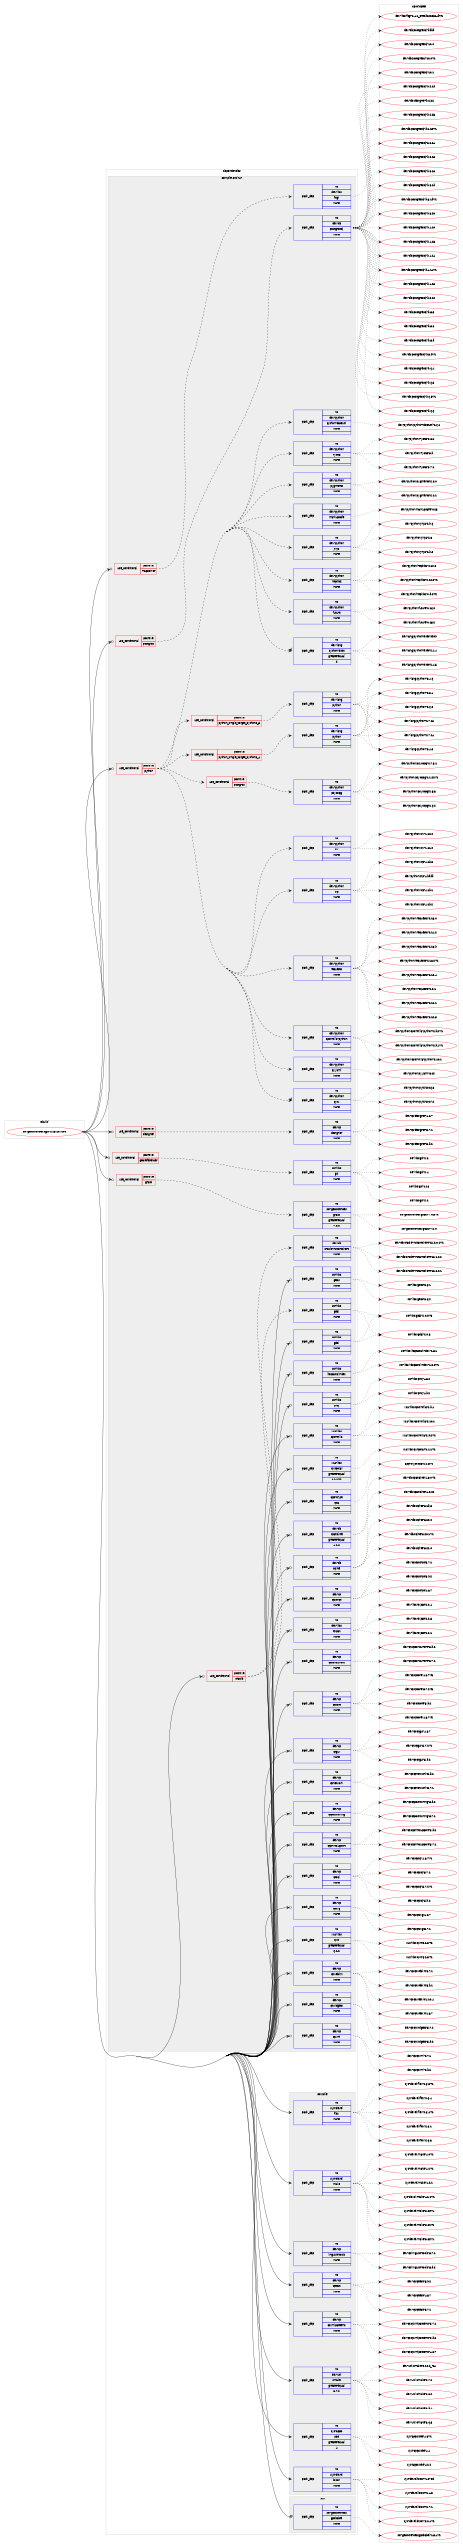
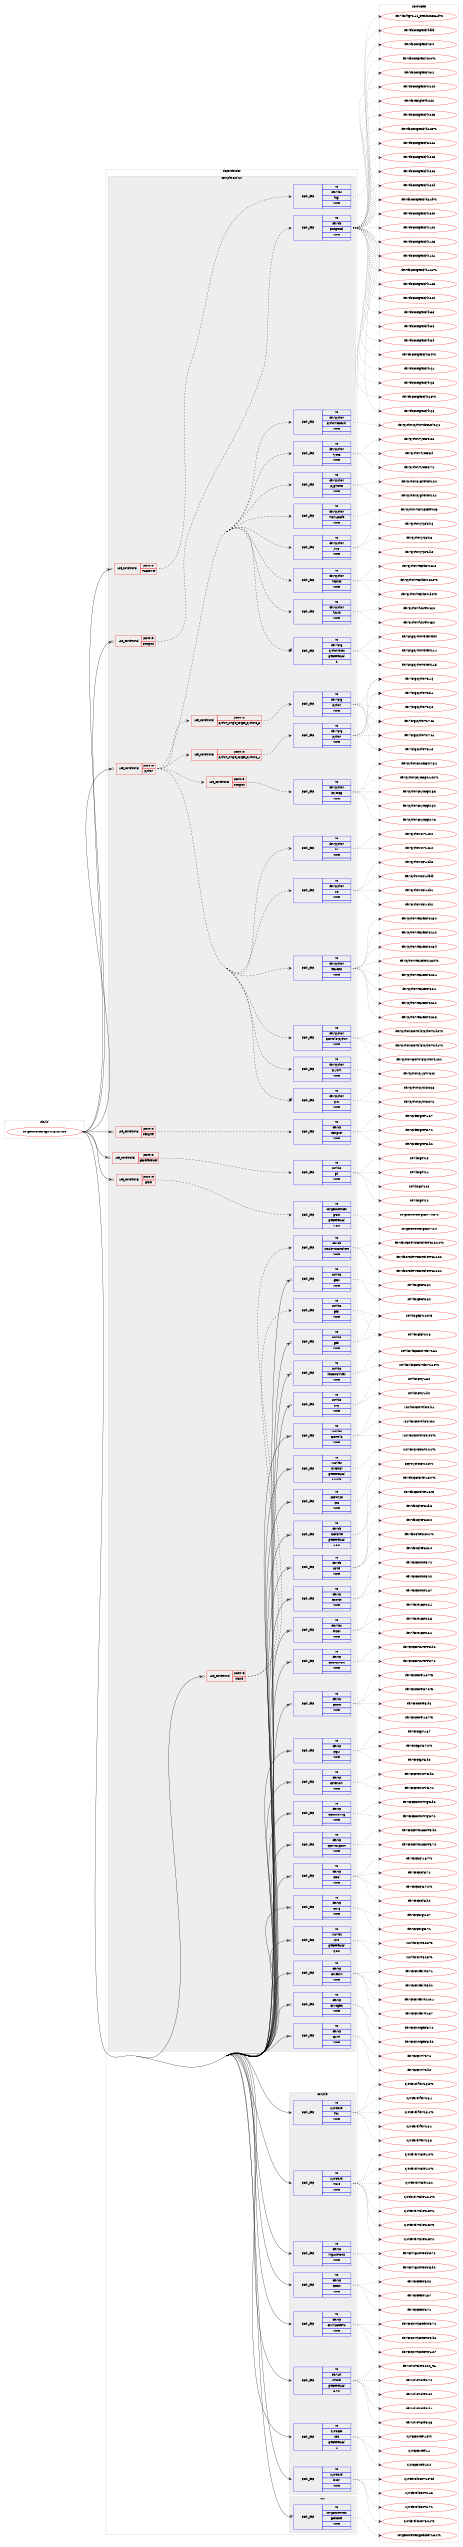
none -> (419, 820)
